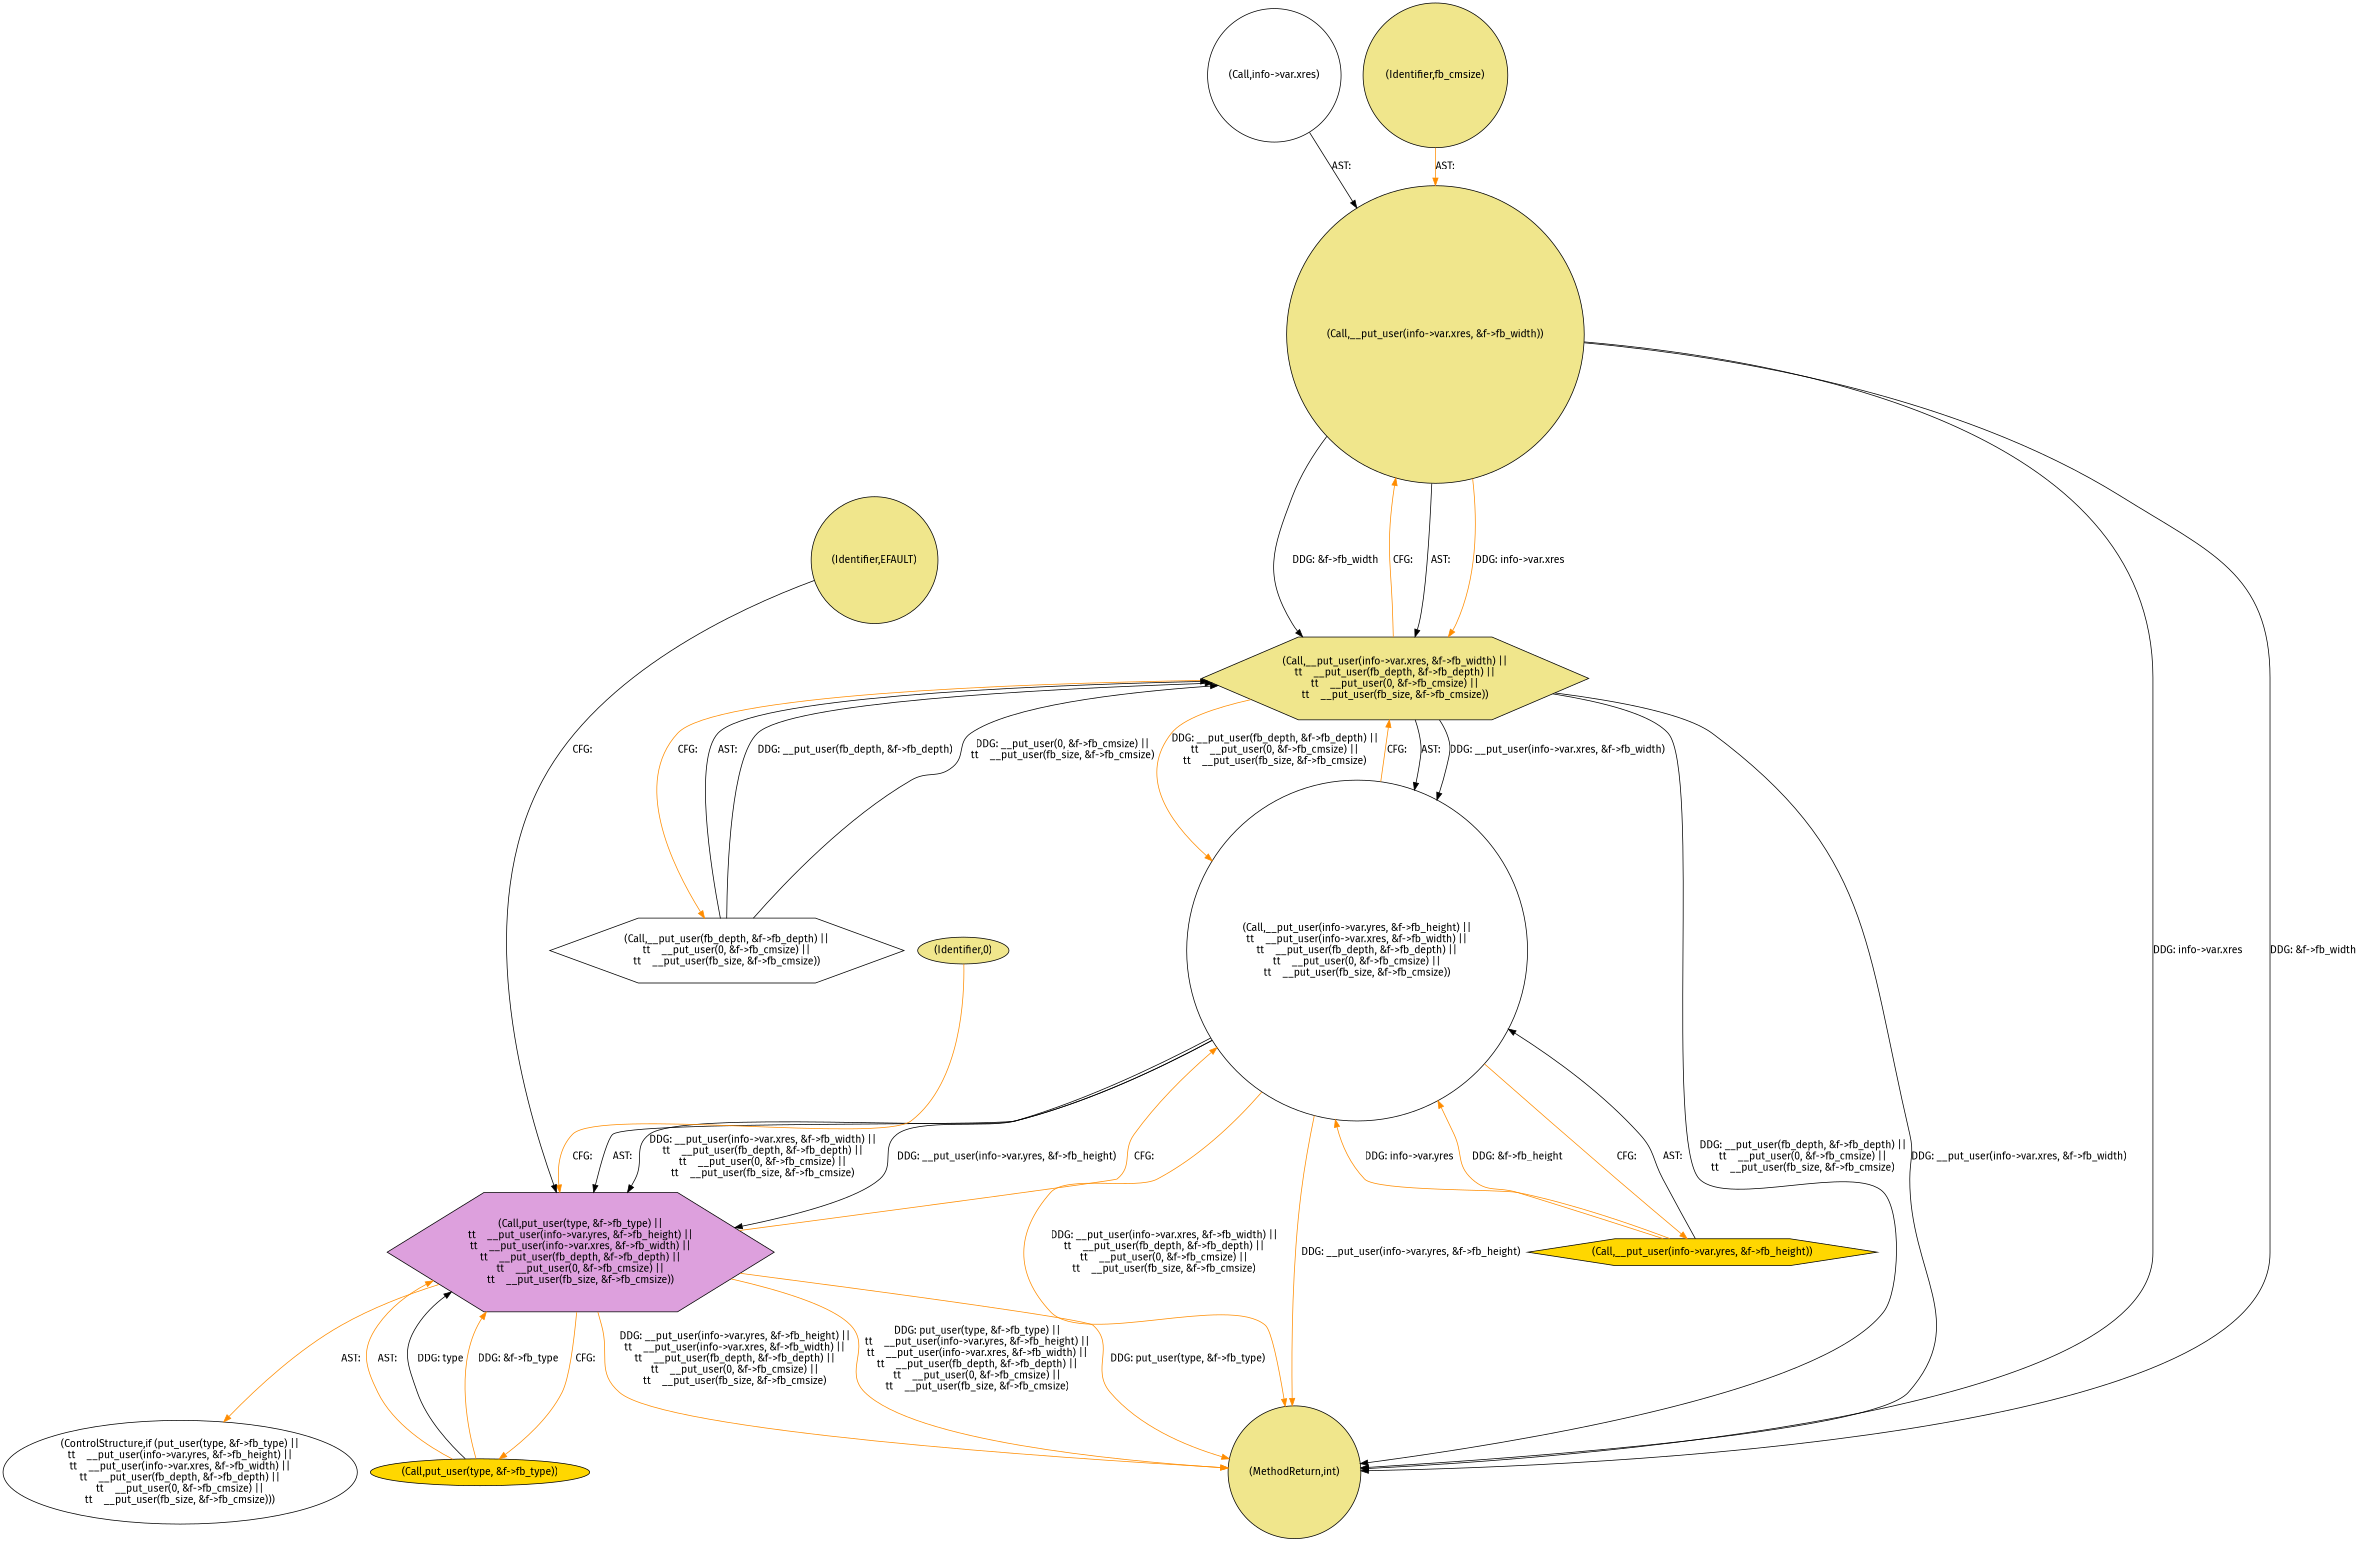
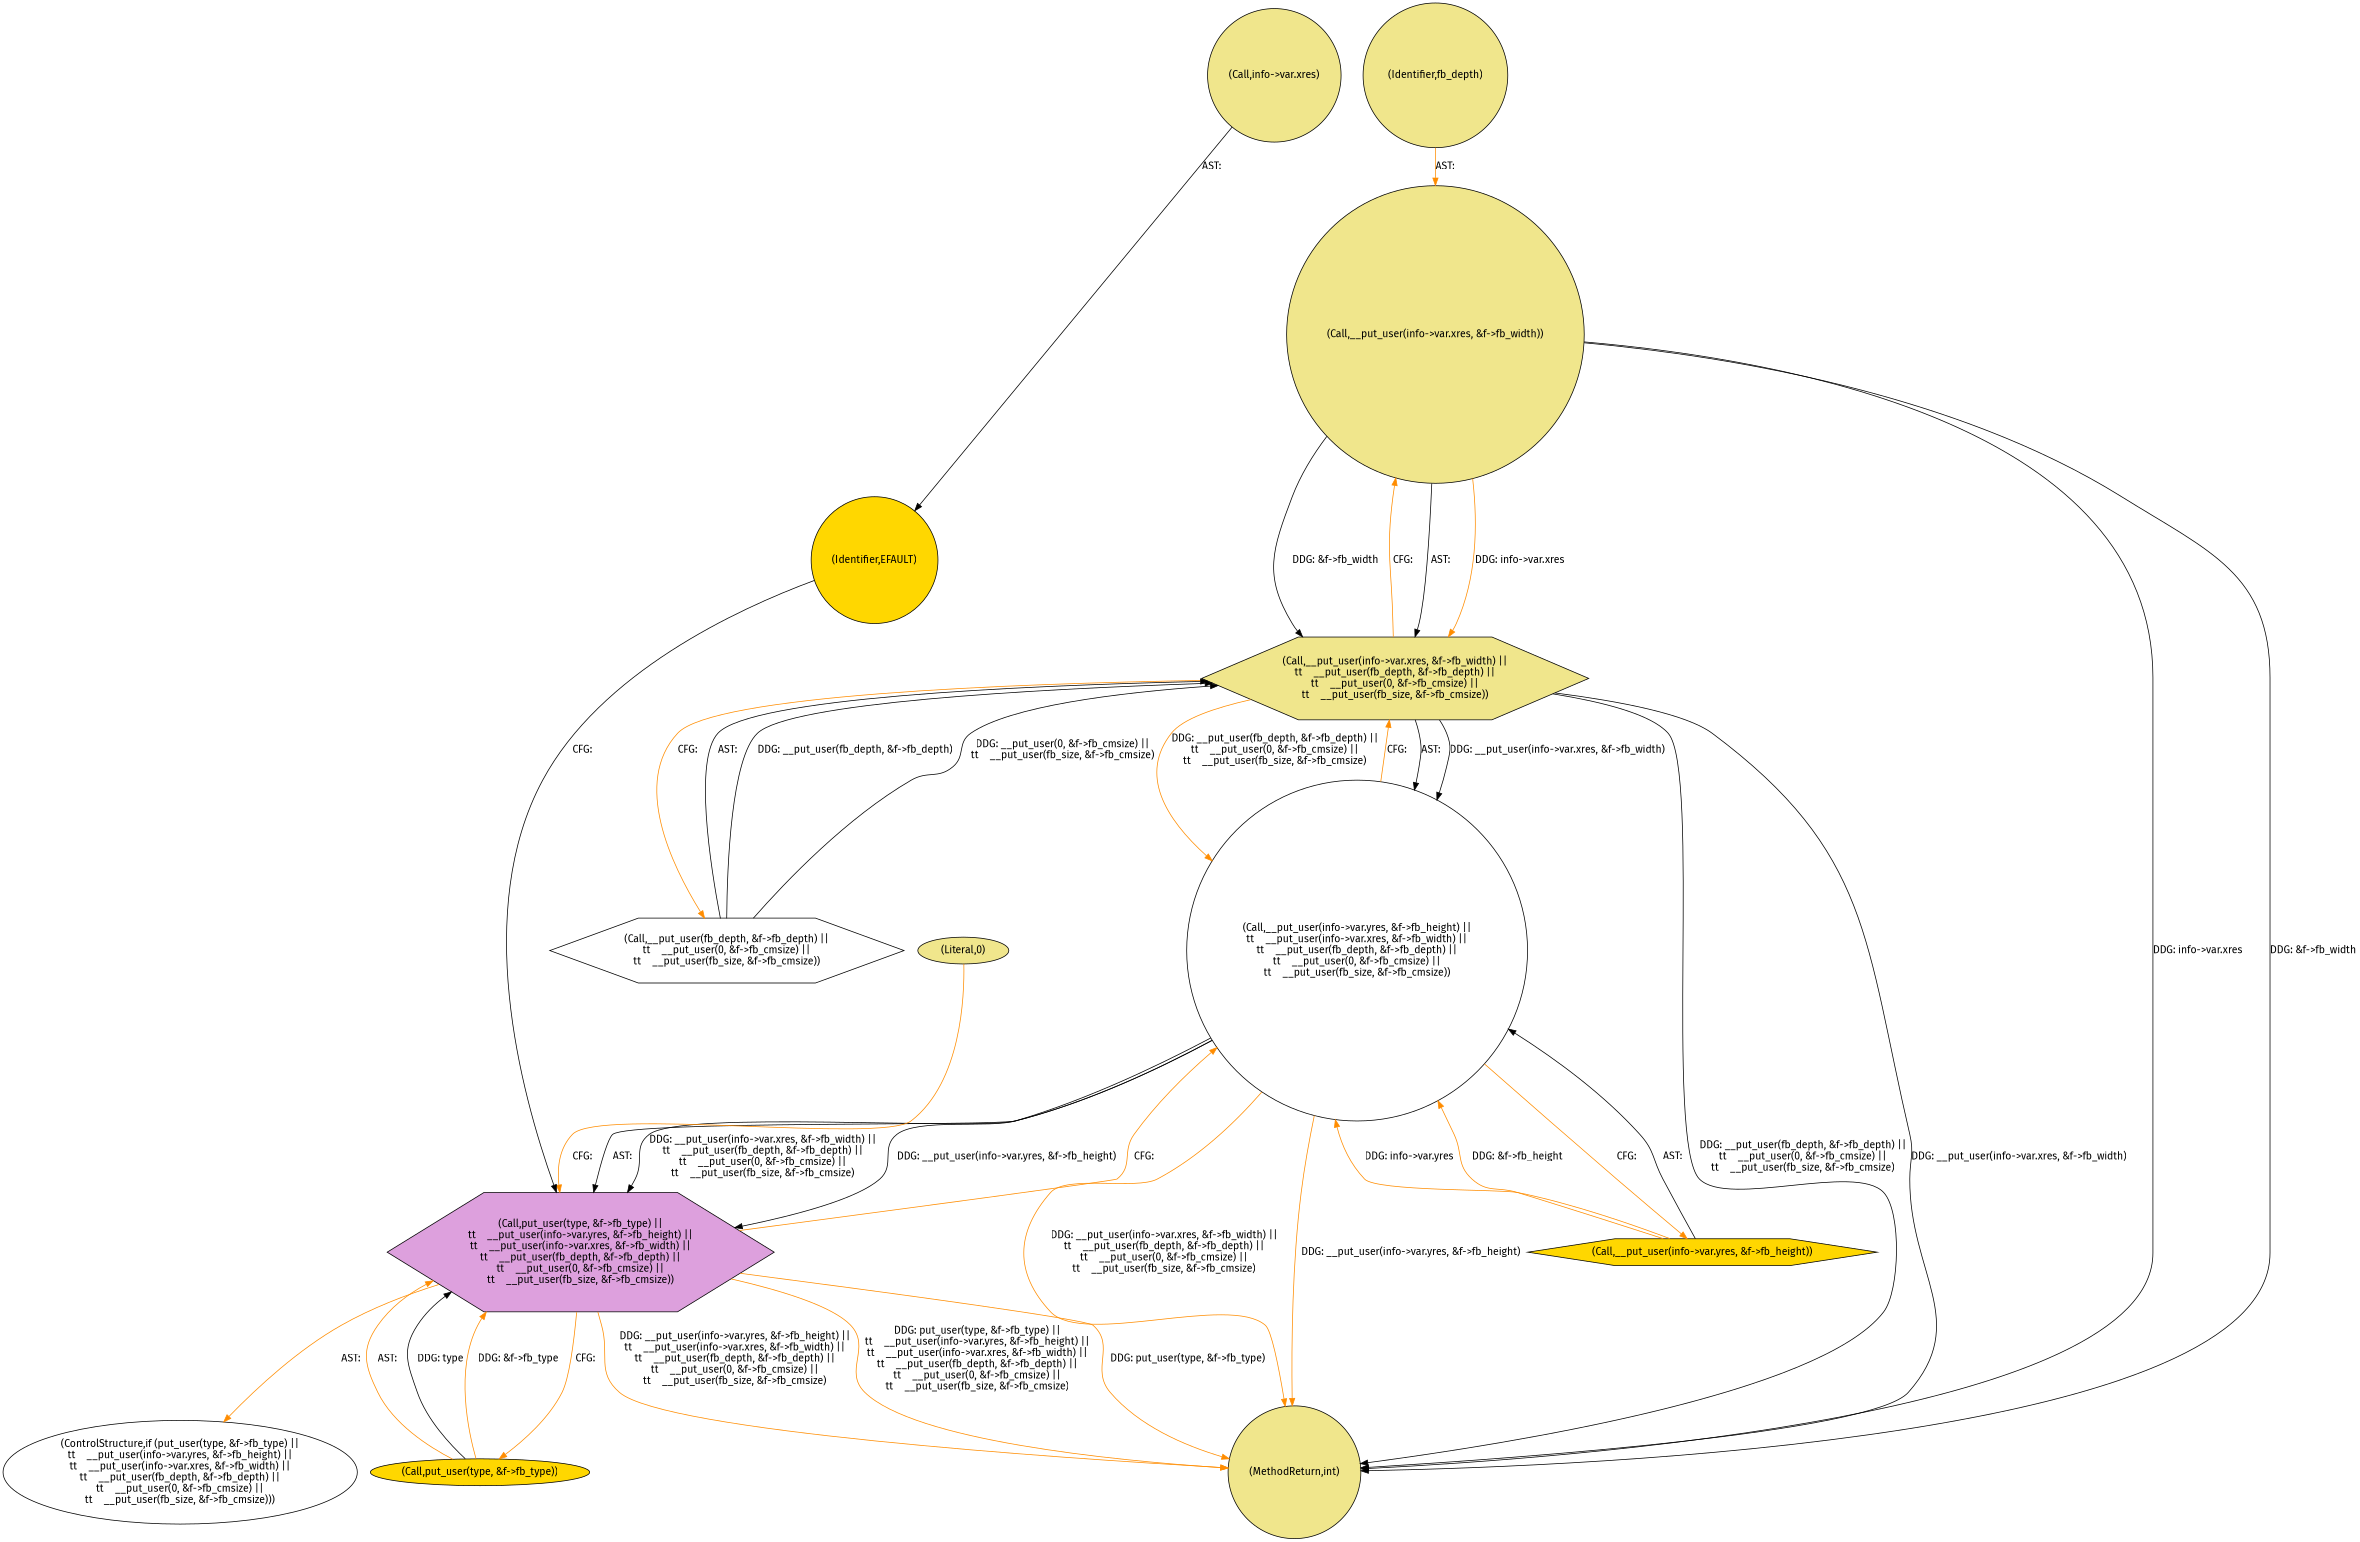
(1274, 75) -> (1274, 75)
(1435, 75) -> (1435, 75)
(1331, 167) -> (1076, 316)
(875, 560) -> (875, 560)
(963, 951) -> (963, 951)
